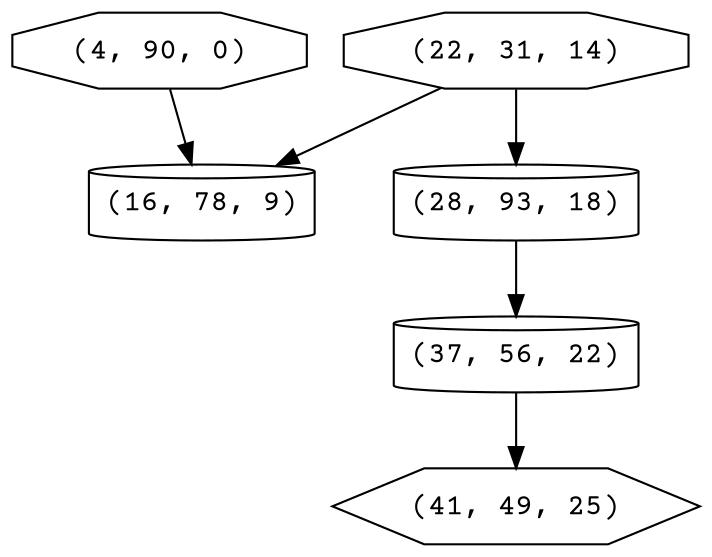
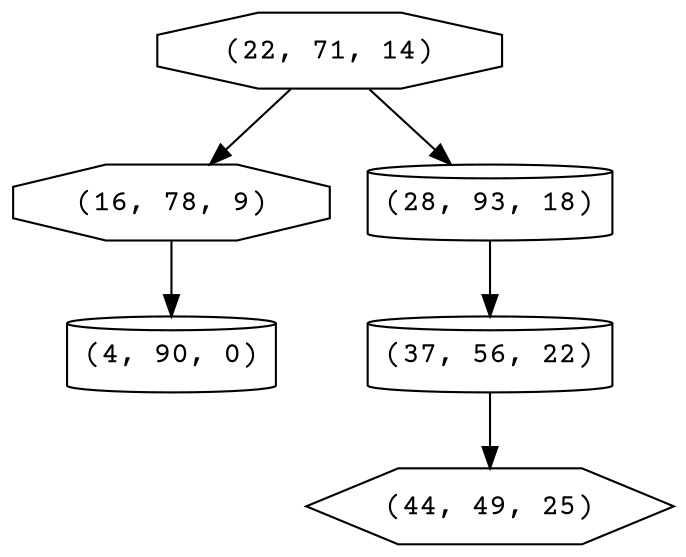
(160, 51) -> (171, 354)
(516, 51) -> (330, 51)
(178, 117) -> (171, 268)
(202, 203) -> (171, 203)
(516, 506) -> (490, 506)
